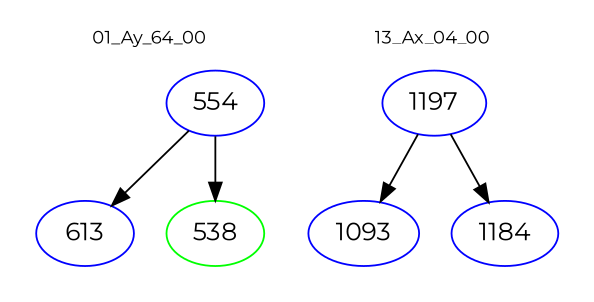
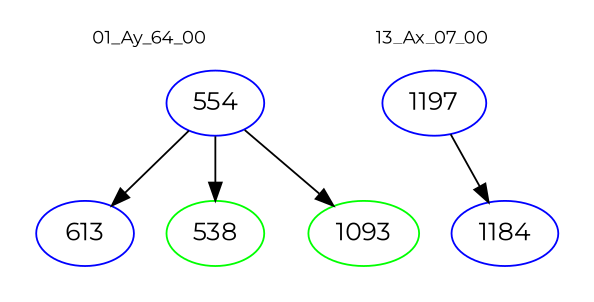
(433, 39) -> (433, 39)
(404, 160) -> (267, 149)
(364, 233) -> (364, 233)
